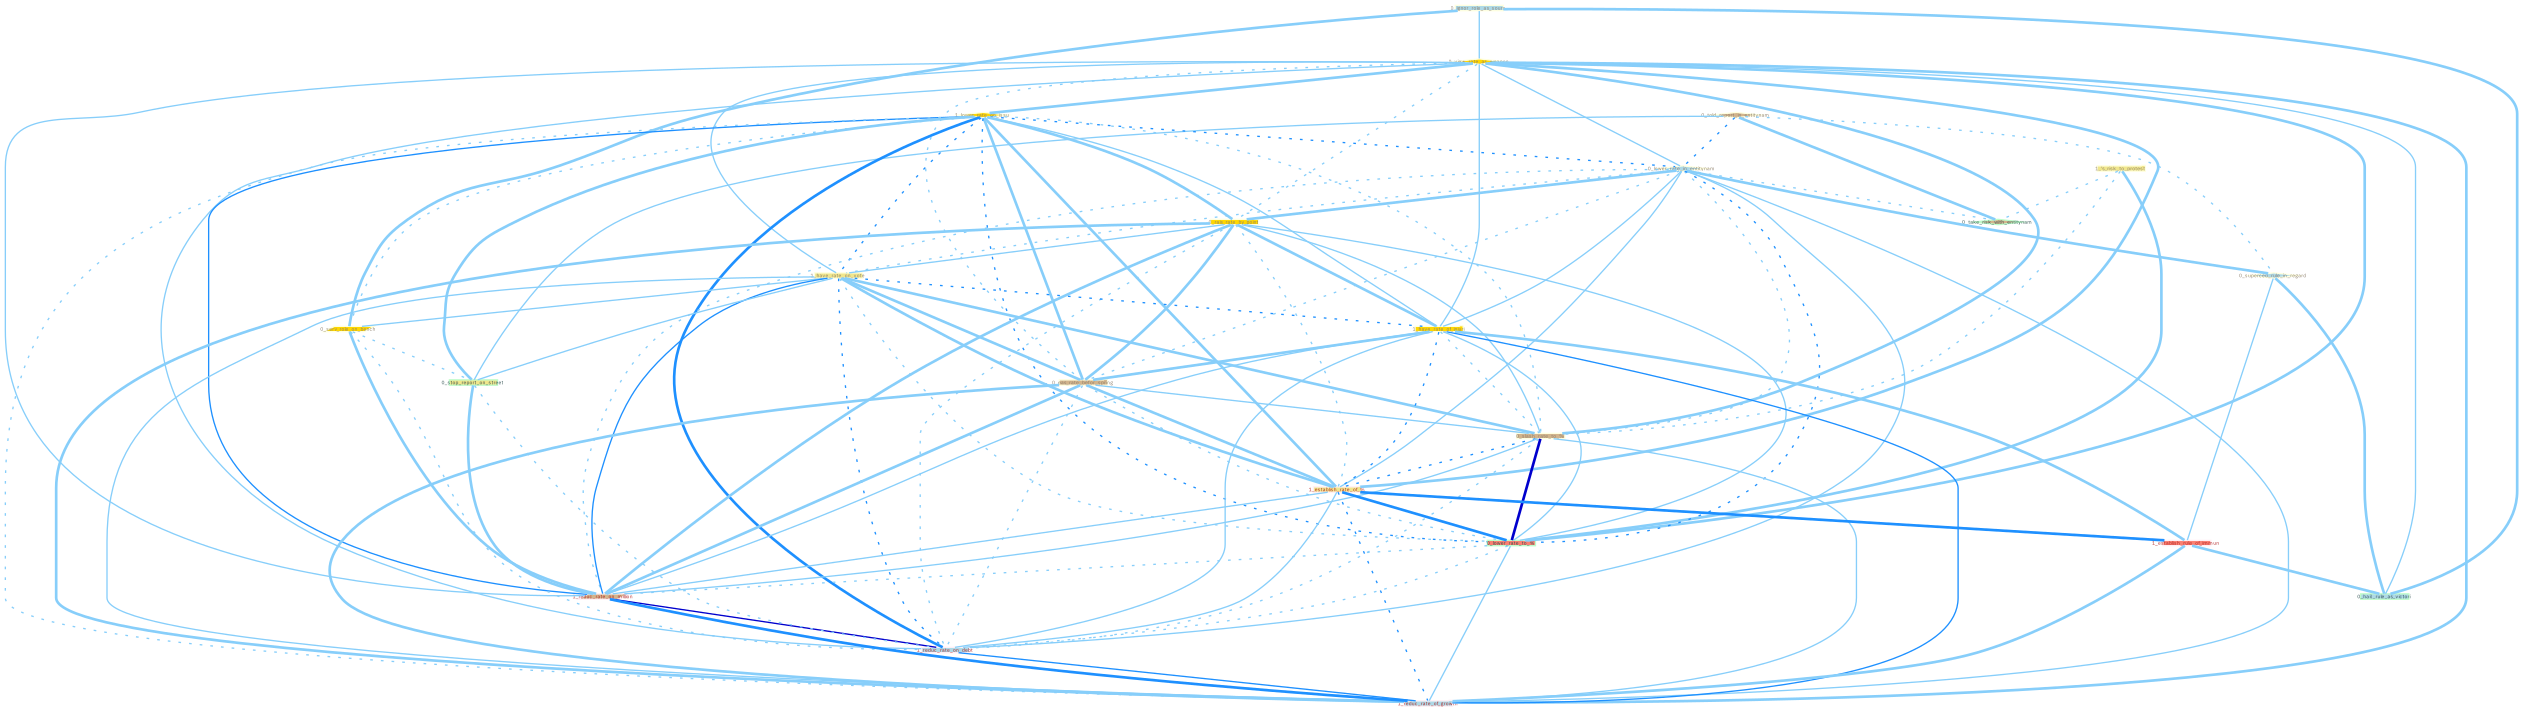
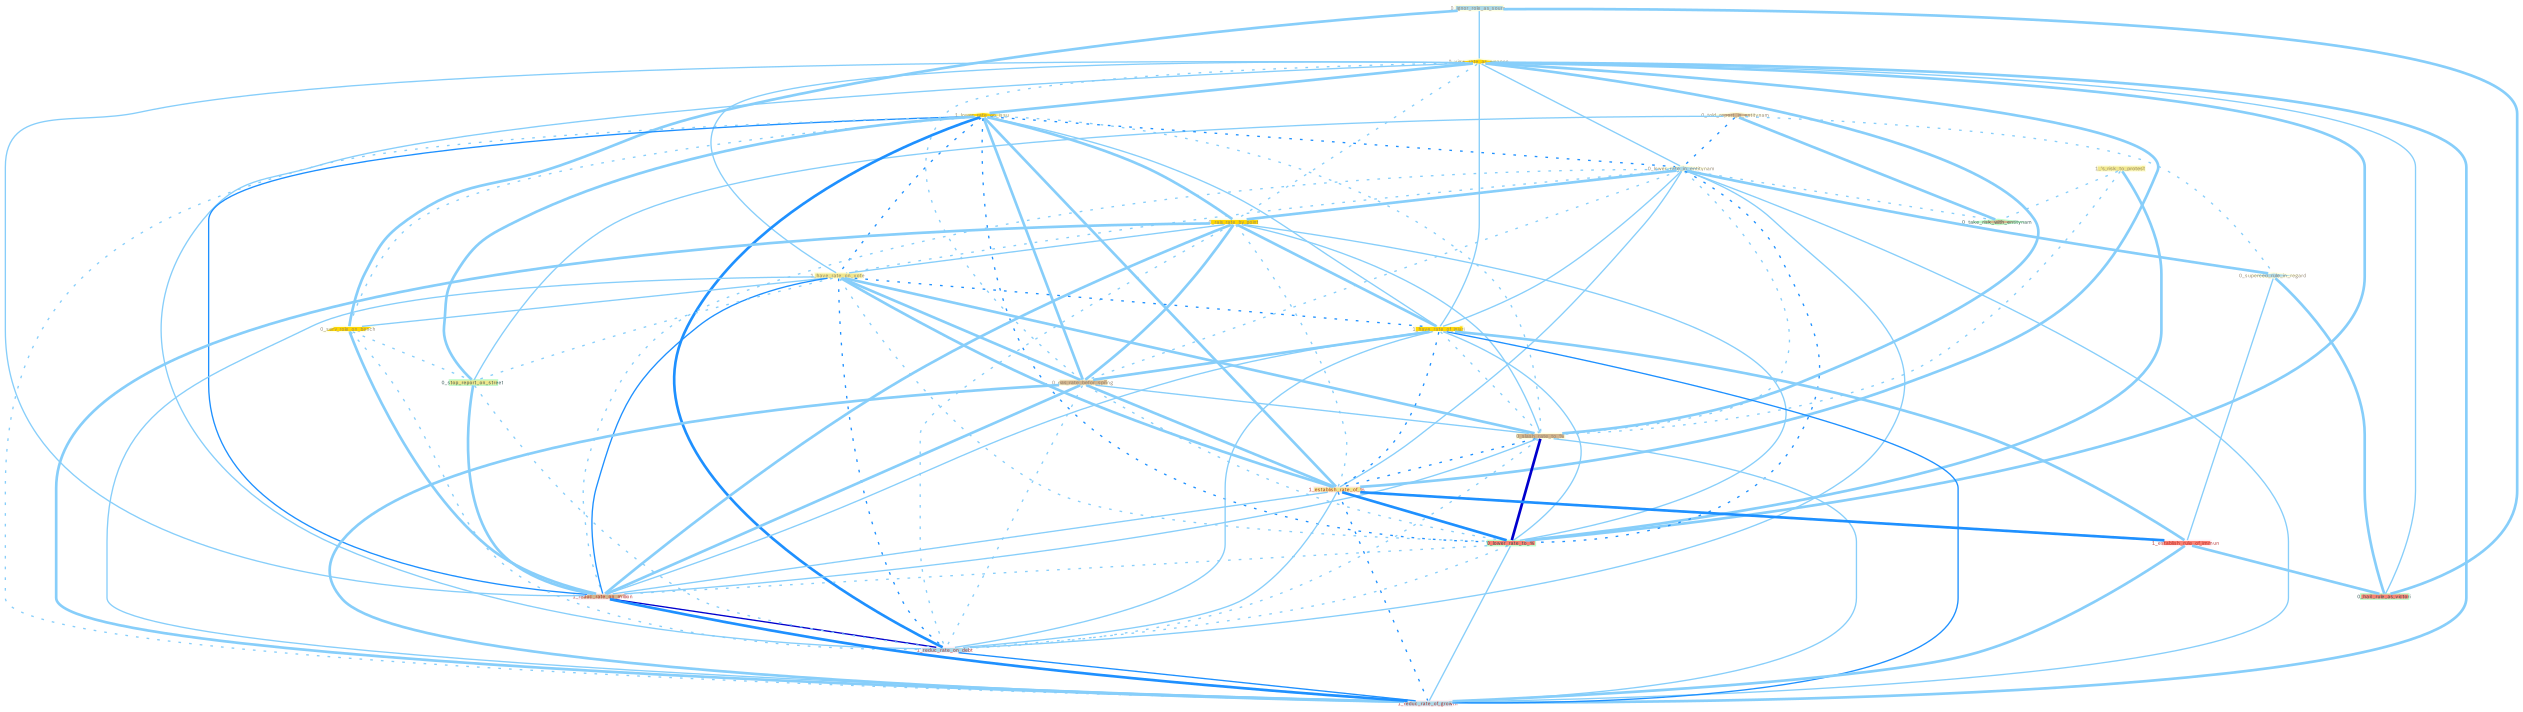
(654, 325) -> (654, 325)
(2385, 597) -> (2385, 597)
